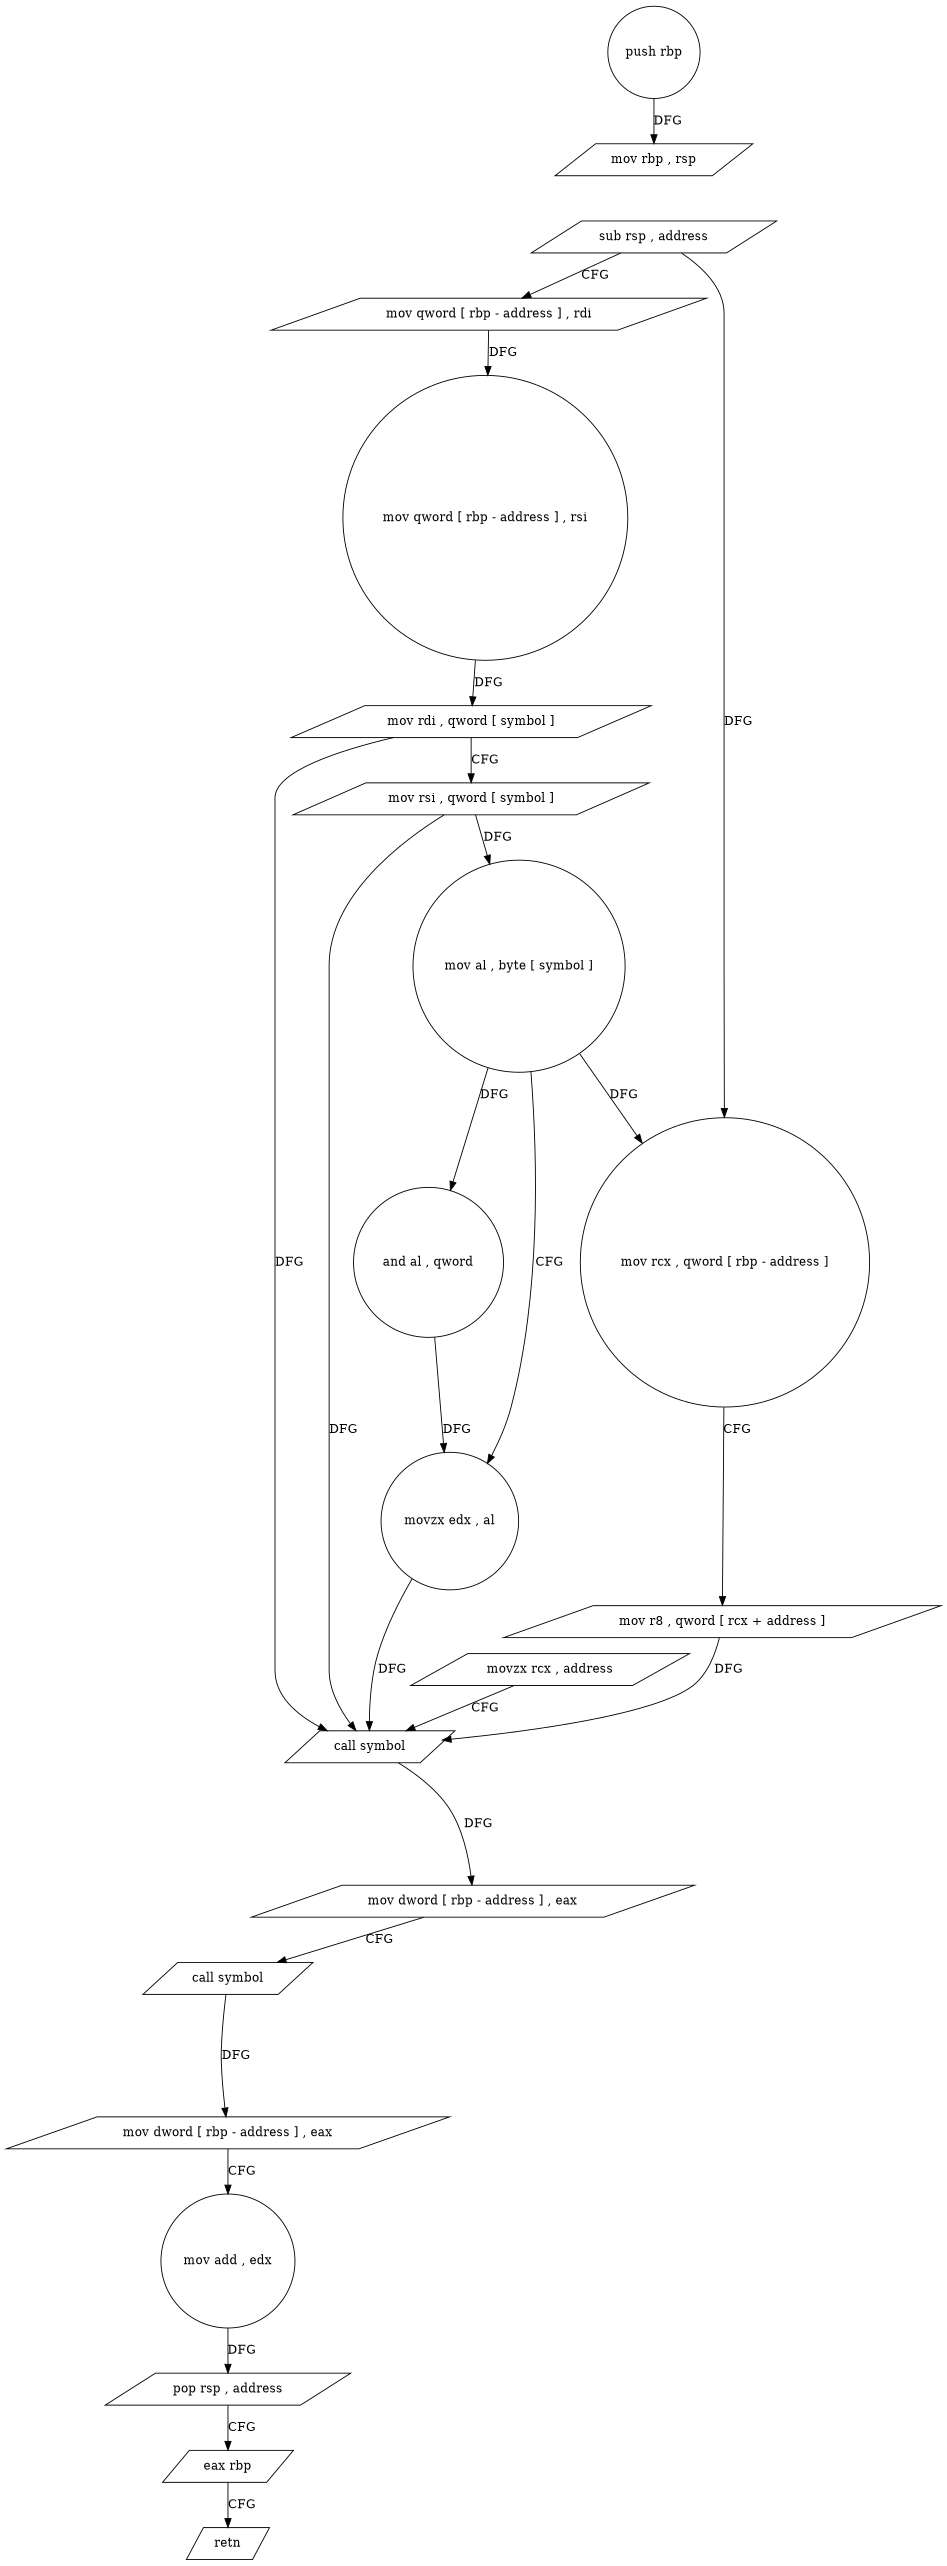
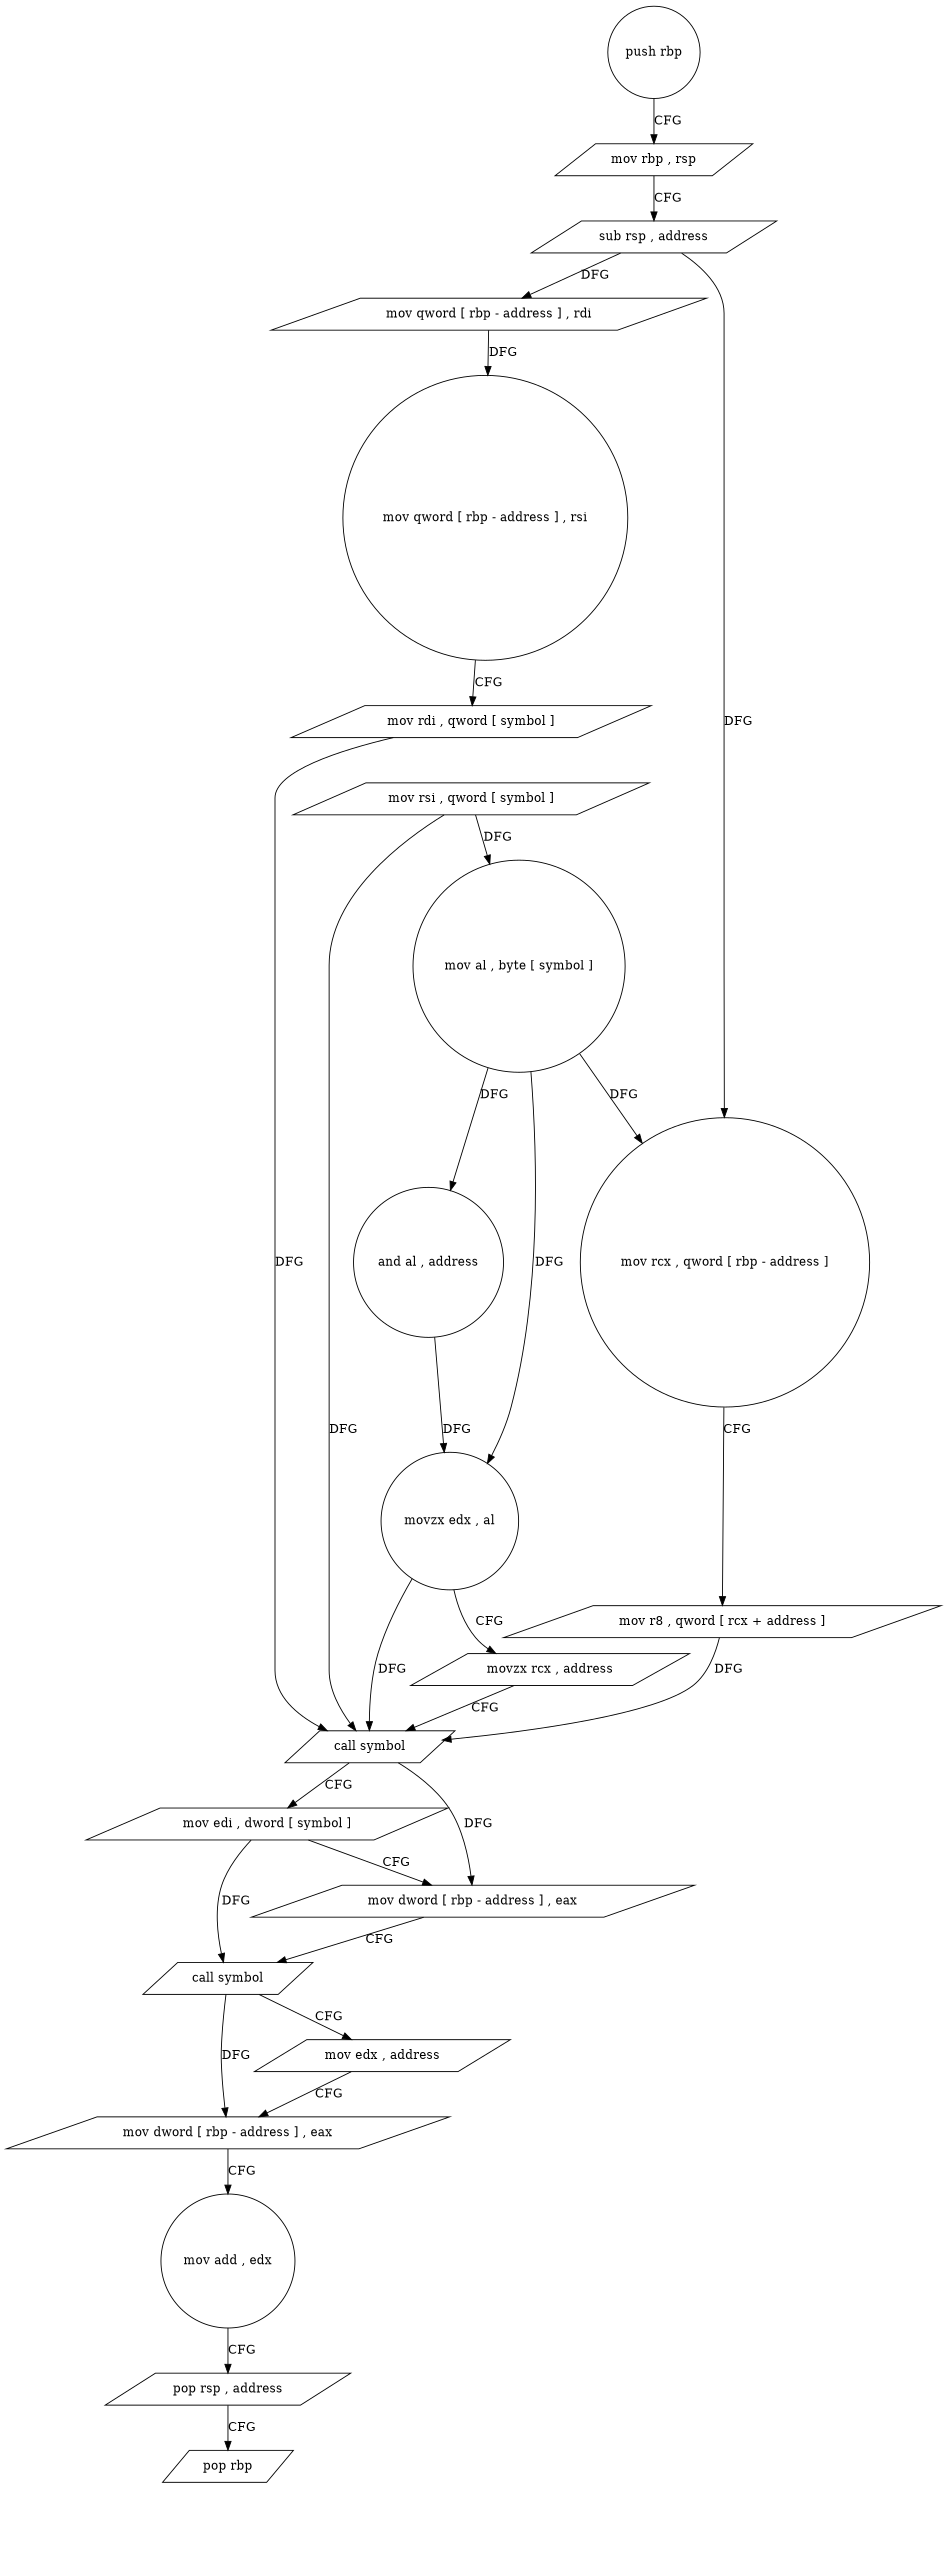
(668, 121) -> (668, 121)
none -> (654, 194)
(595, 276) -> (595, 276)
(489, 683) -> (489, 683)
(471, 756) -> none
(429, 1262) -> (429, 1262)
(550, 1262) -> (550, 1262)
none -> (466, 1623)
none -> (267, 1824)
none -> (382, 2056)
(242, 2351) -> (242, 2351)
(228, 2466) -> (228, 2466)
(228, 2544) -> none
